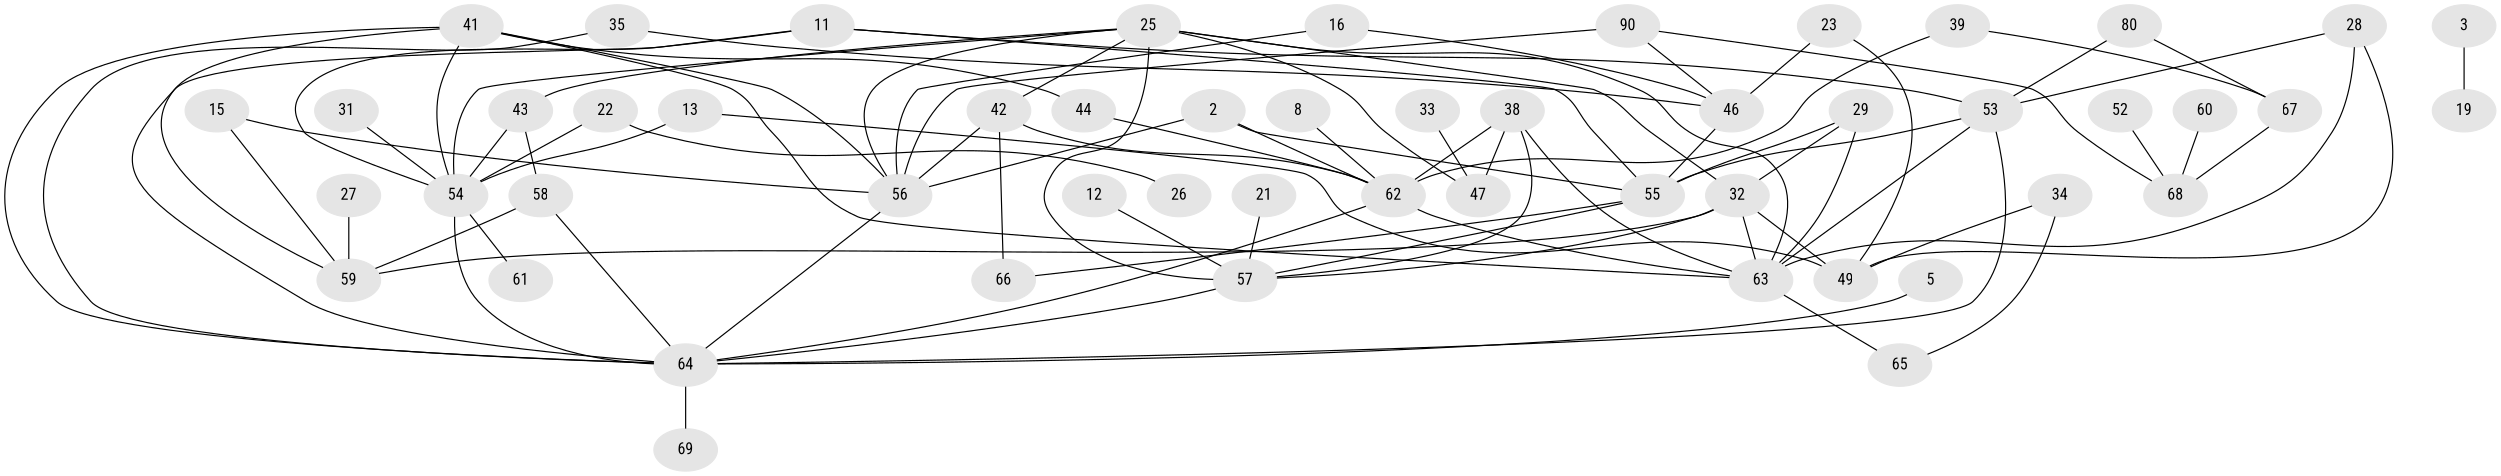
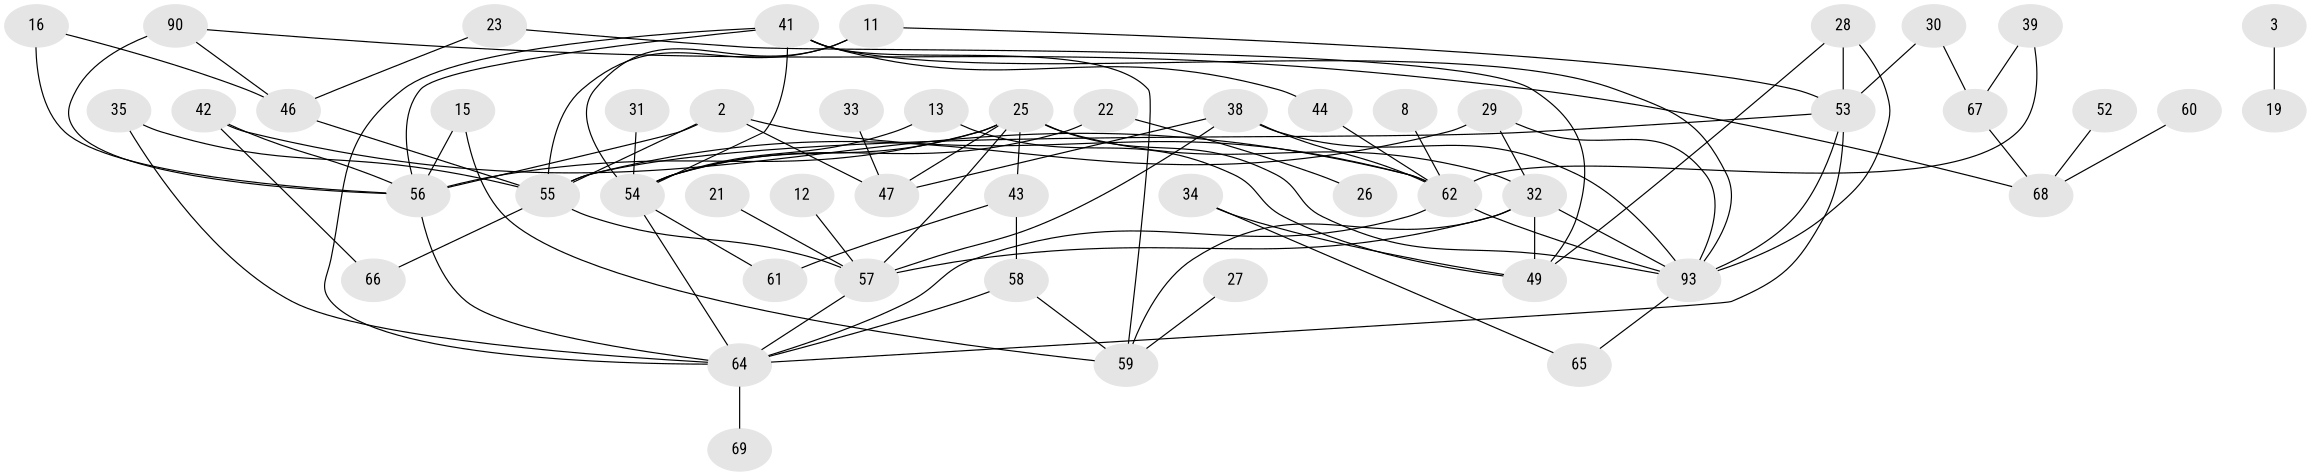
(2130, 26) -> (1934, 26)
(1074, 68) -> none
(1227, 71) -> (358, 161)
(141, 133) -> none
(490, 151) -> (894, 235)
none -> (830, 166)
(1761, 280) -> (1689, 280)
(1931, 280) -> none
